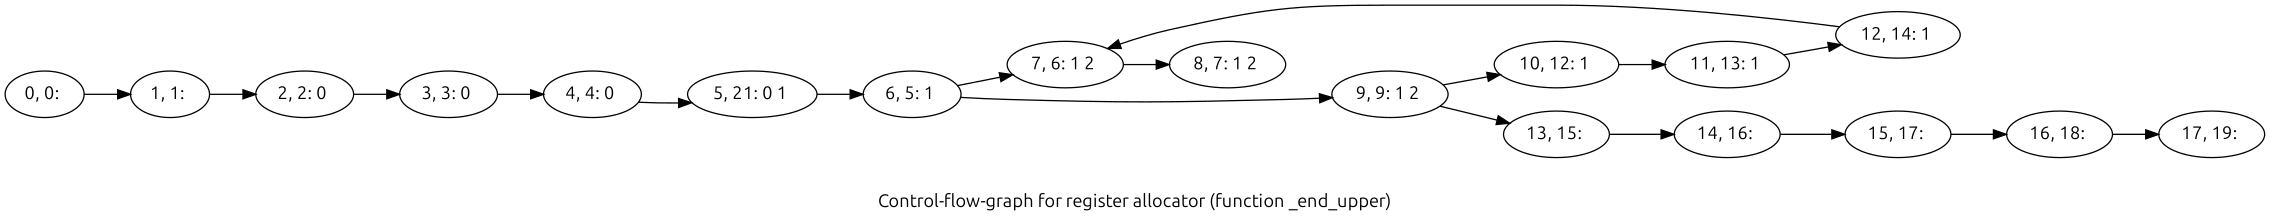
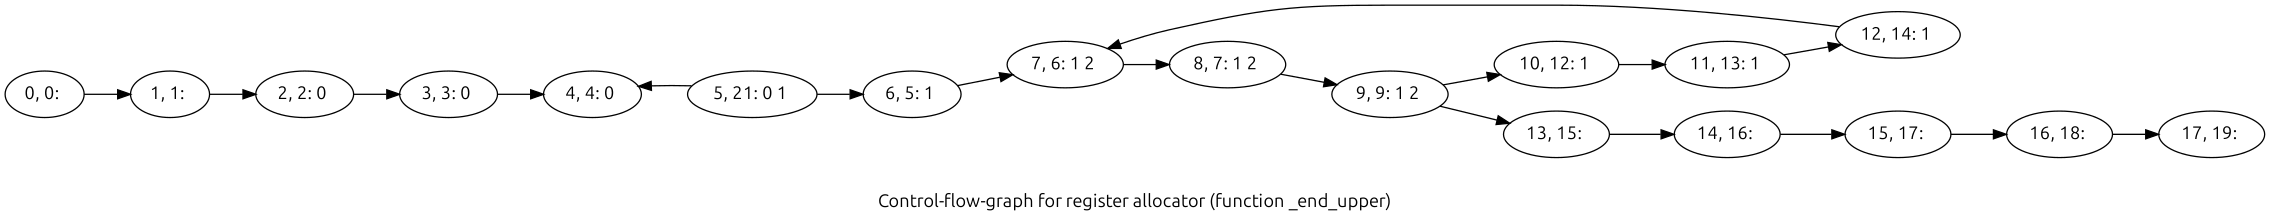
(1140, 102) -> (1302, 78)
(658, 103) -> (672, 86)
